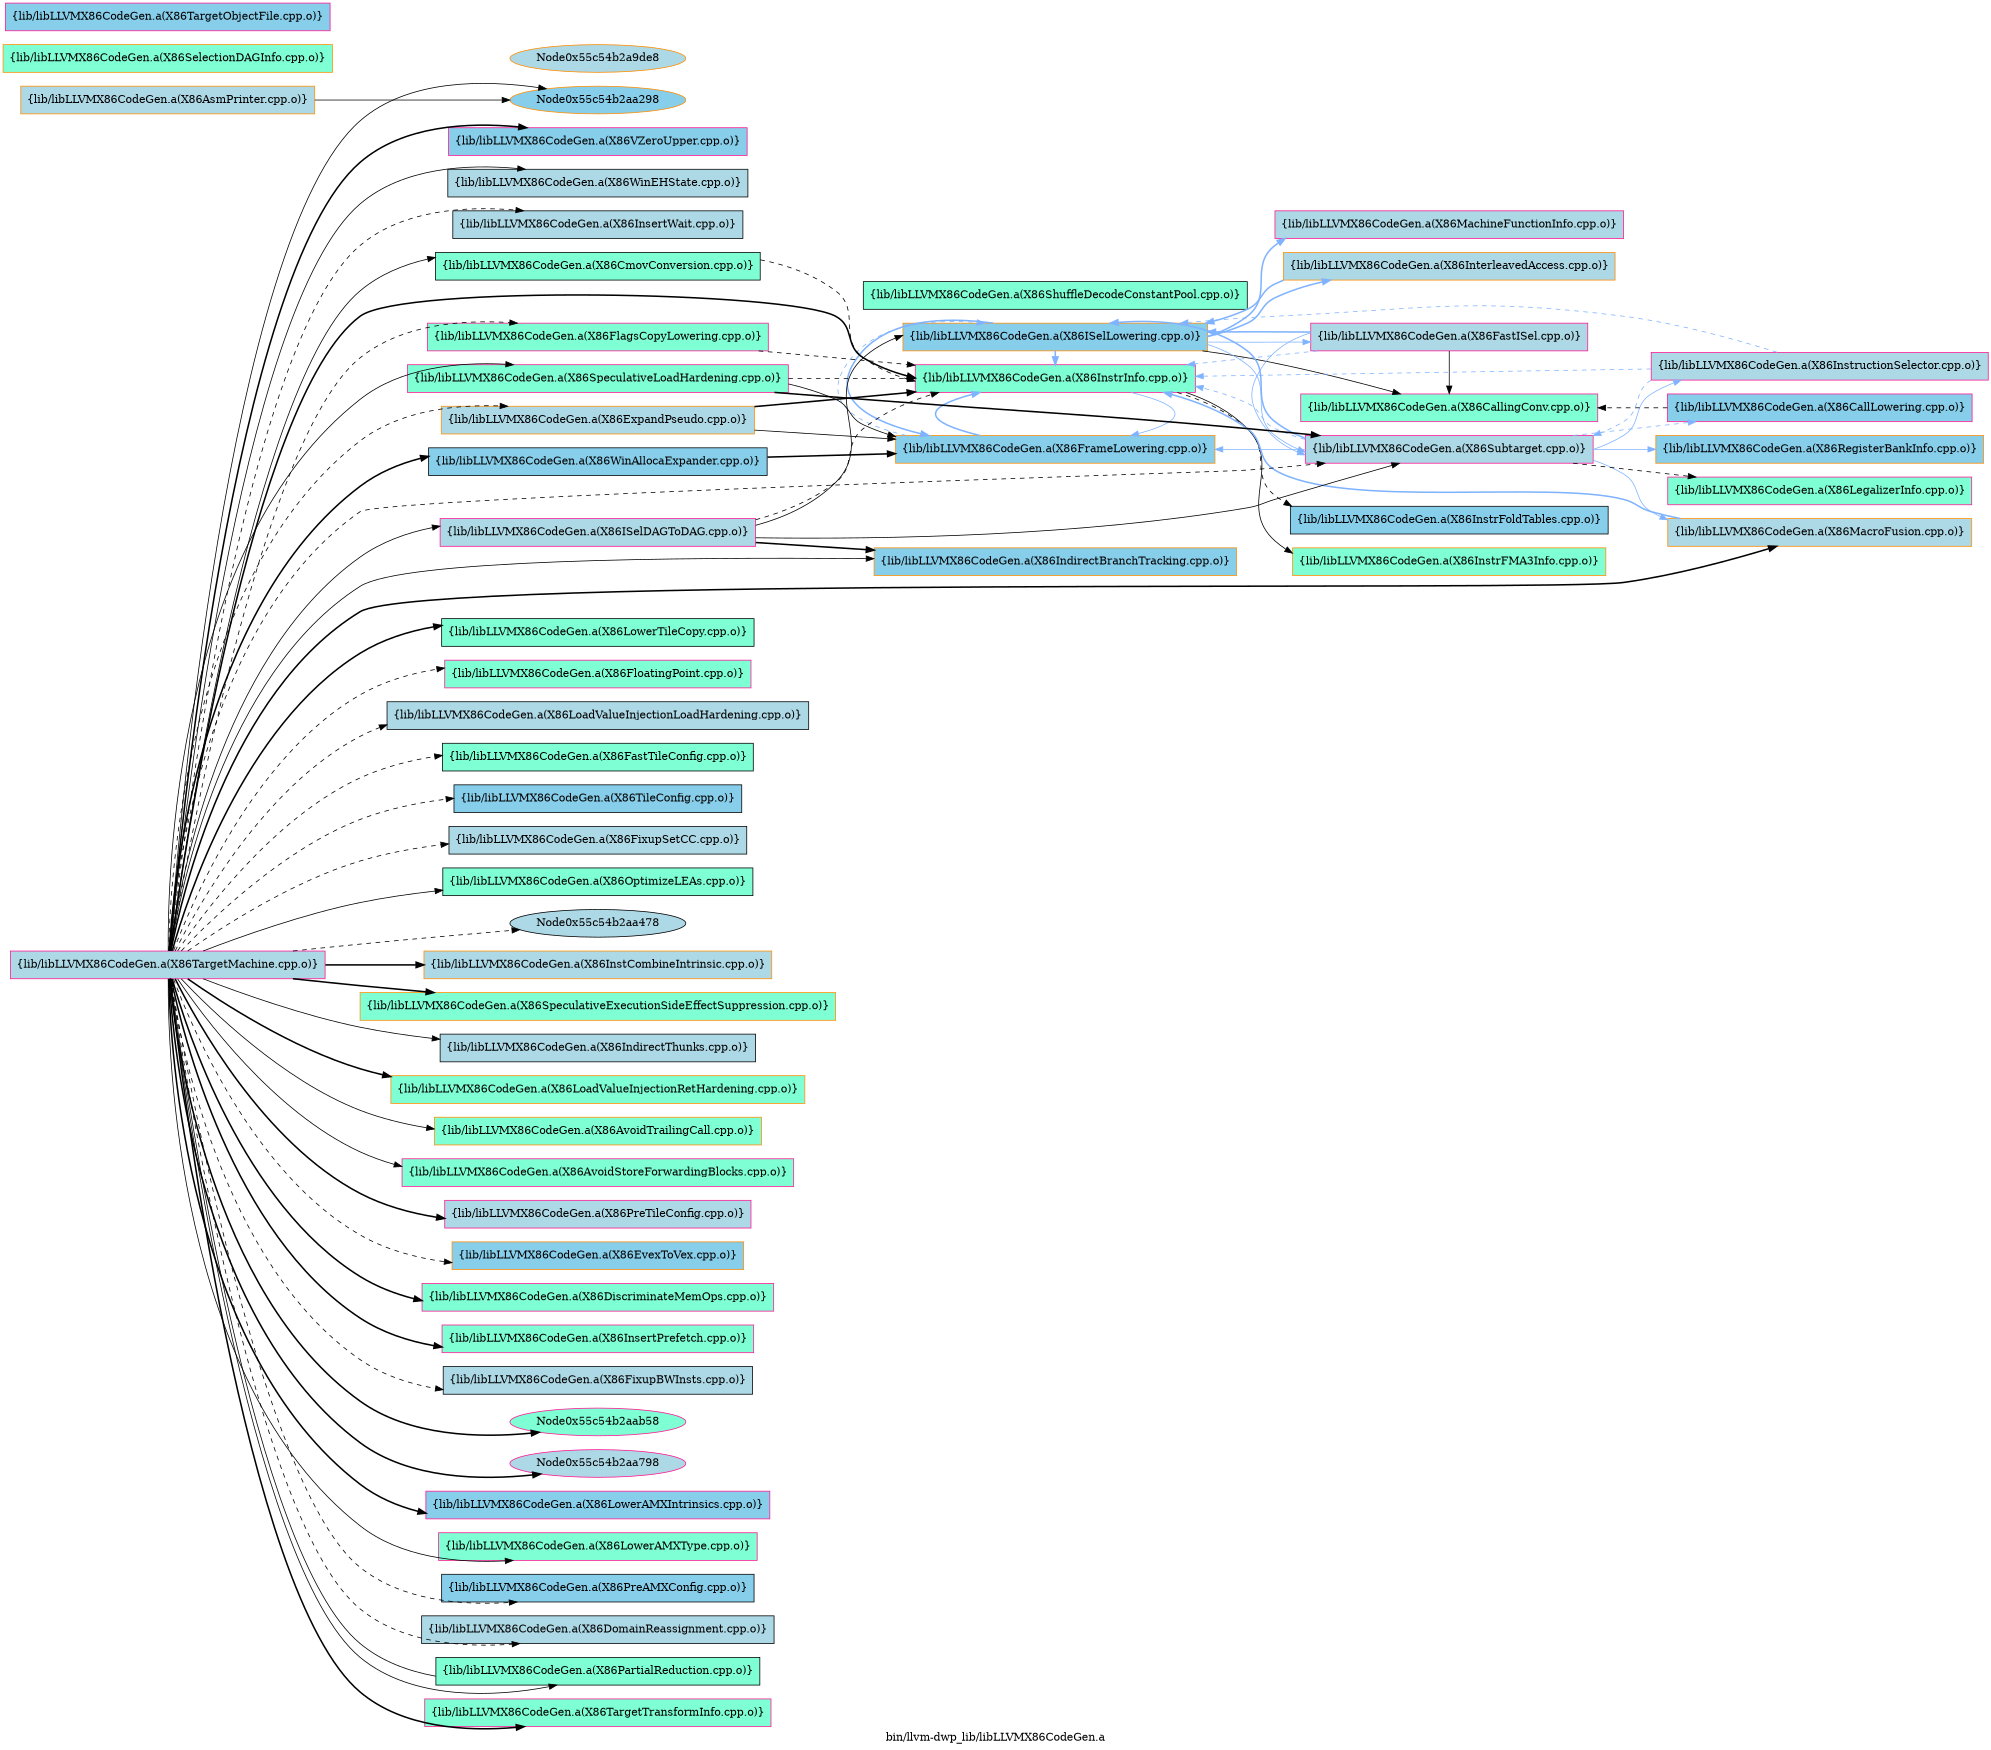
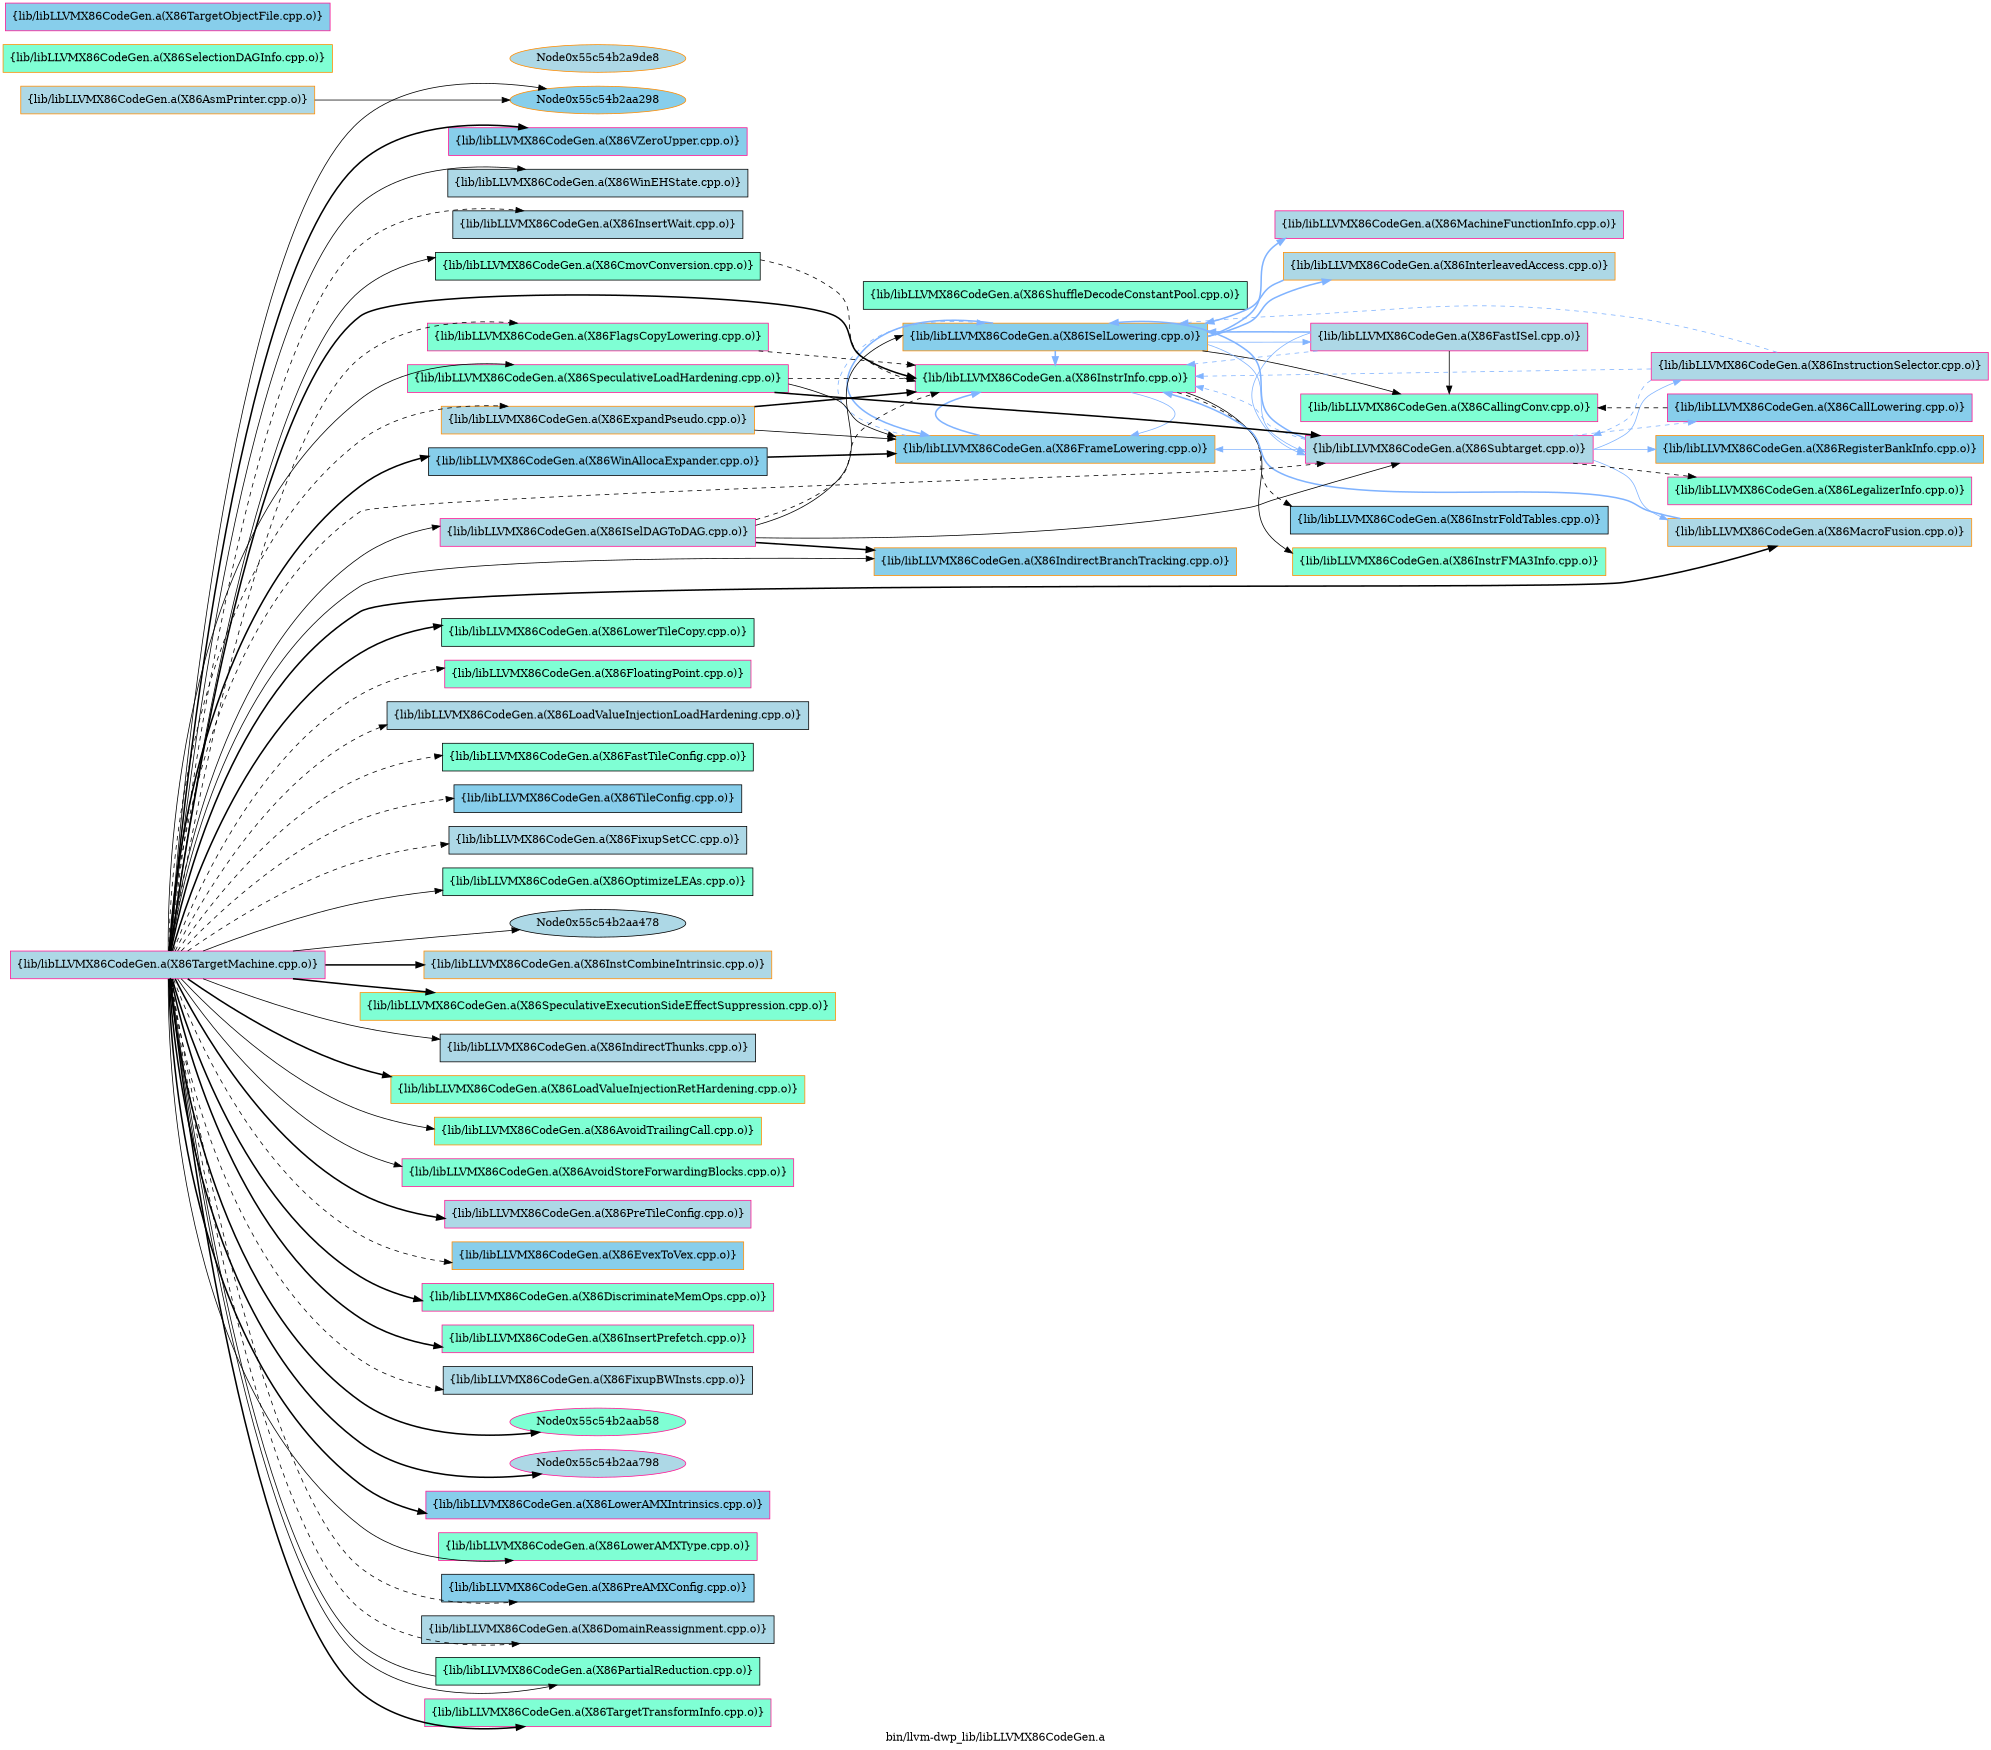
(402, 940) -> (402, 940)
